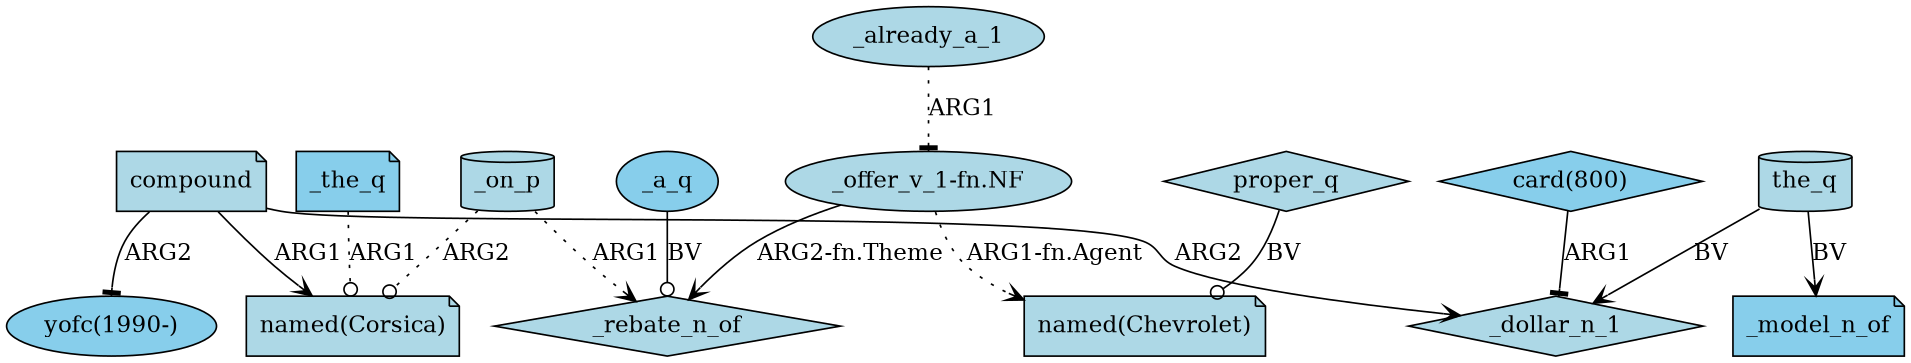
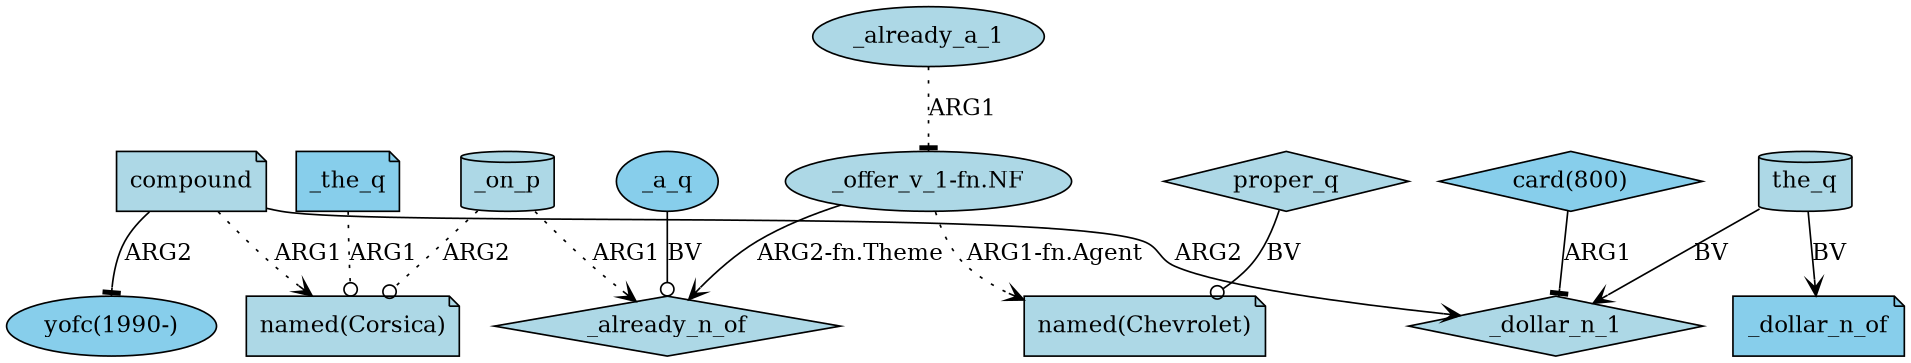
(257, 250) -> (257, 250)
(667, 326) -> (667, 326)
(1819, 326) -> (1819, 326)
